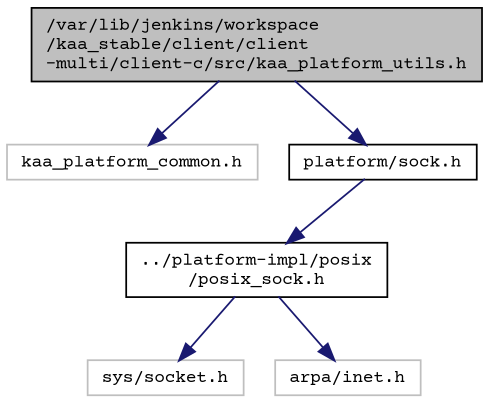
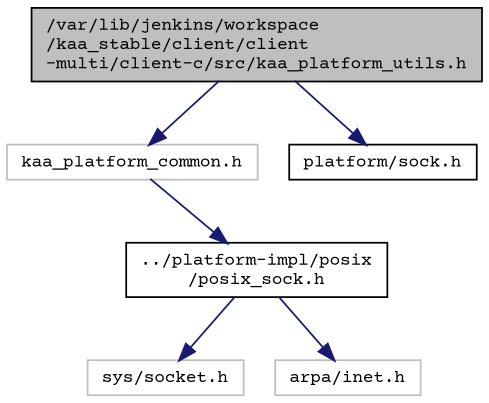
(333, 205) -> (182, 205)
